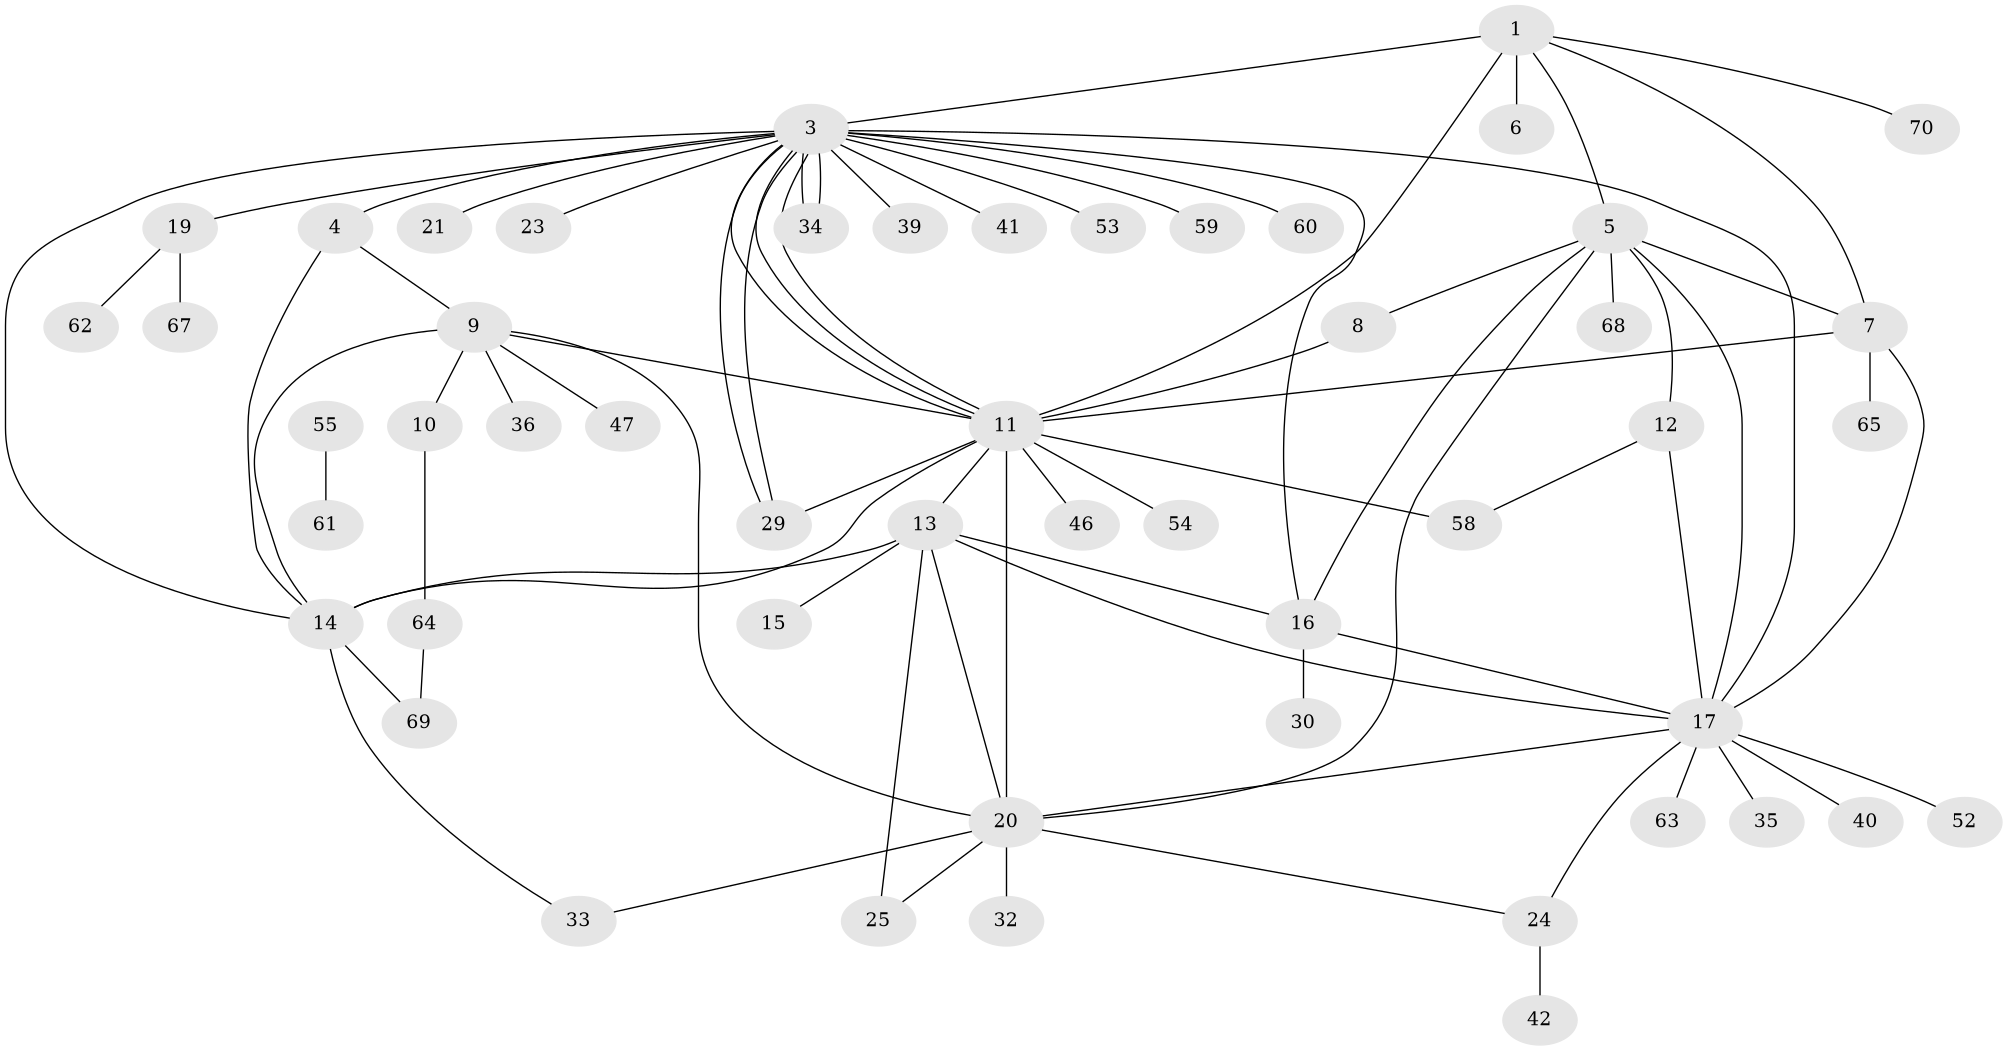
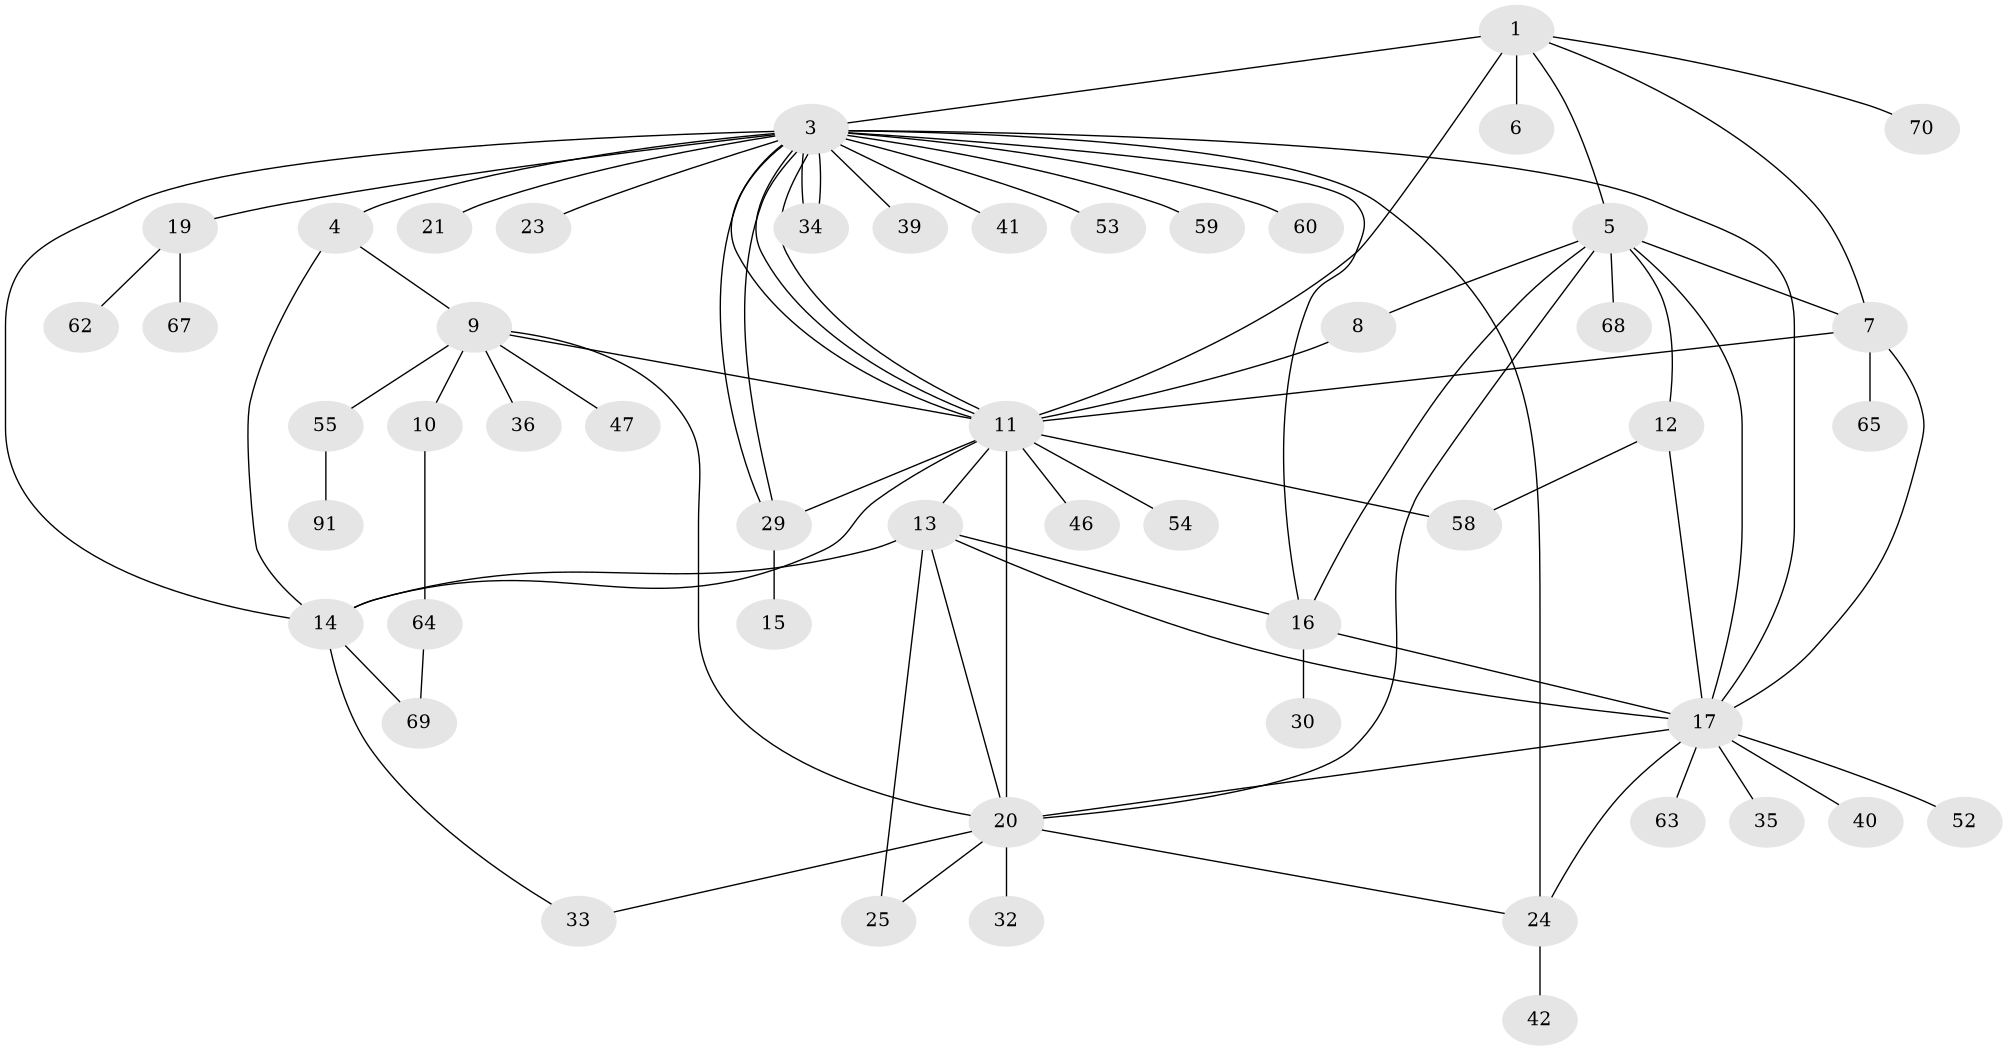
none -> (1456, 273)
(267, 417) -> (400, 377)
(326, 525) -> (326, 525)
(850, 575) -> (774, 579)
